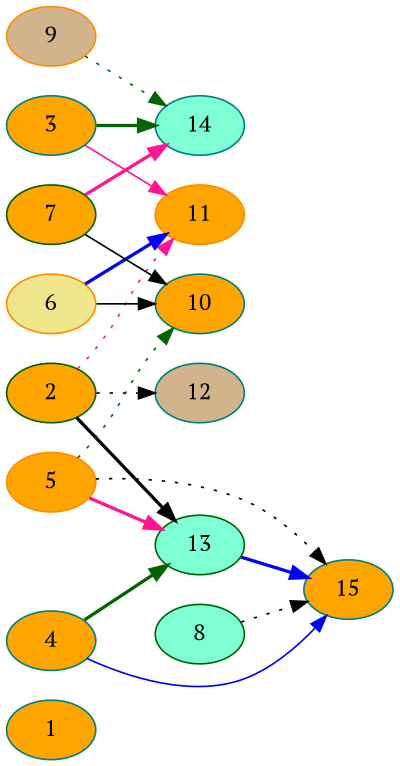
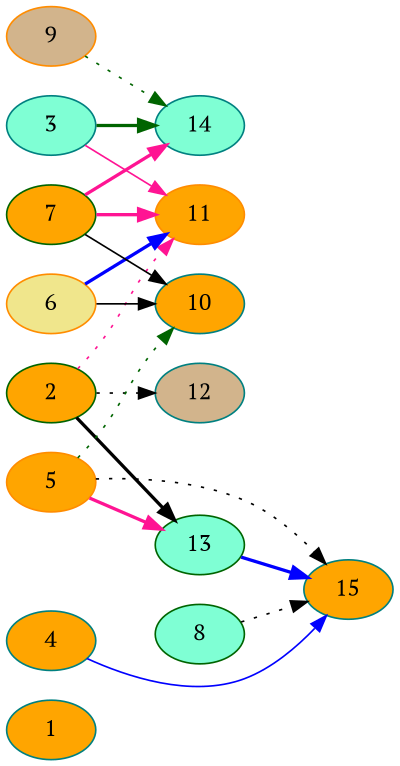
(51, 126) -> (51, 126)
none -> (117, 215)
(119, 597) -> none
